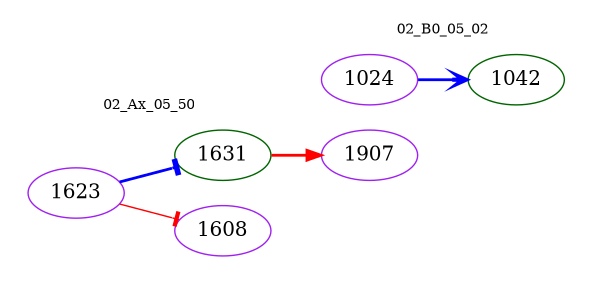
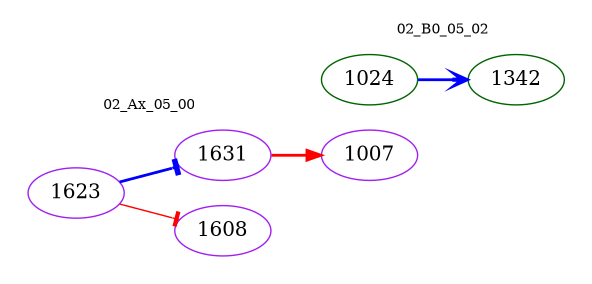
(370, 80) -> (370, 80)
(516, 80) -> (516, 80)
(149, 106) -> (149, 106)
(223, 155) -> (223, 155)
(370, 155) -> (370, 155)
